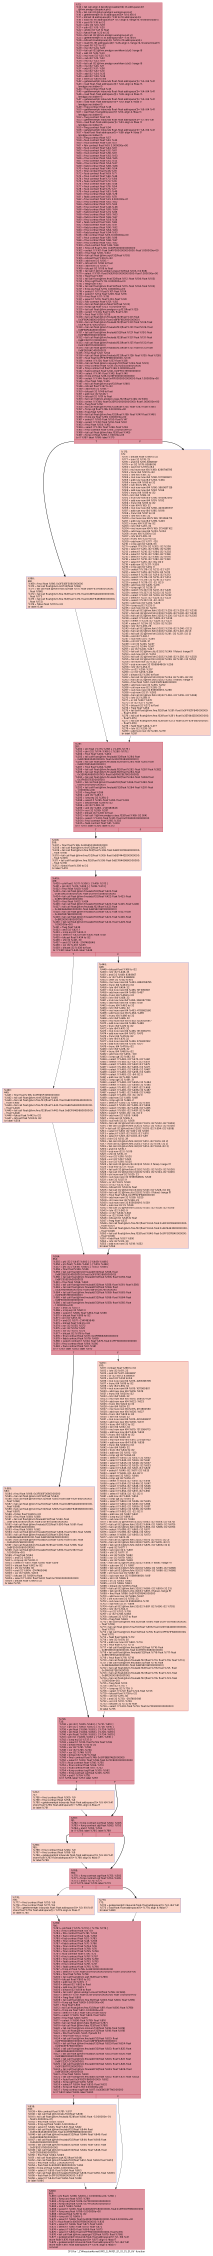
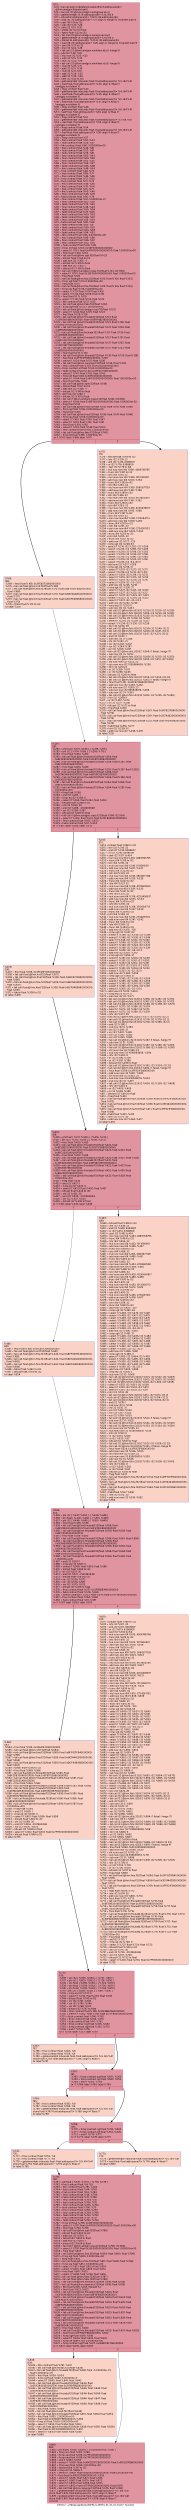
none -> (143, 981)
